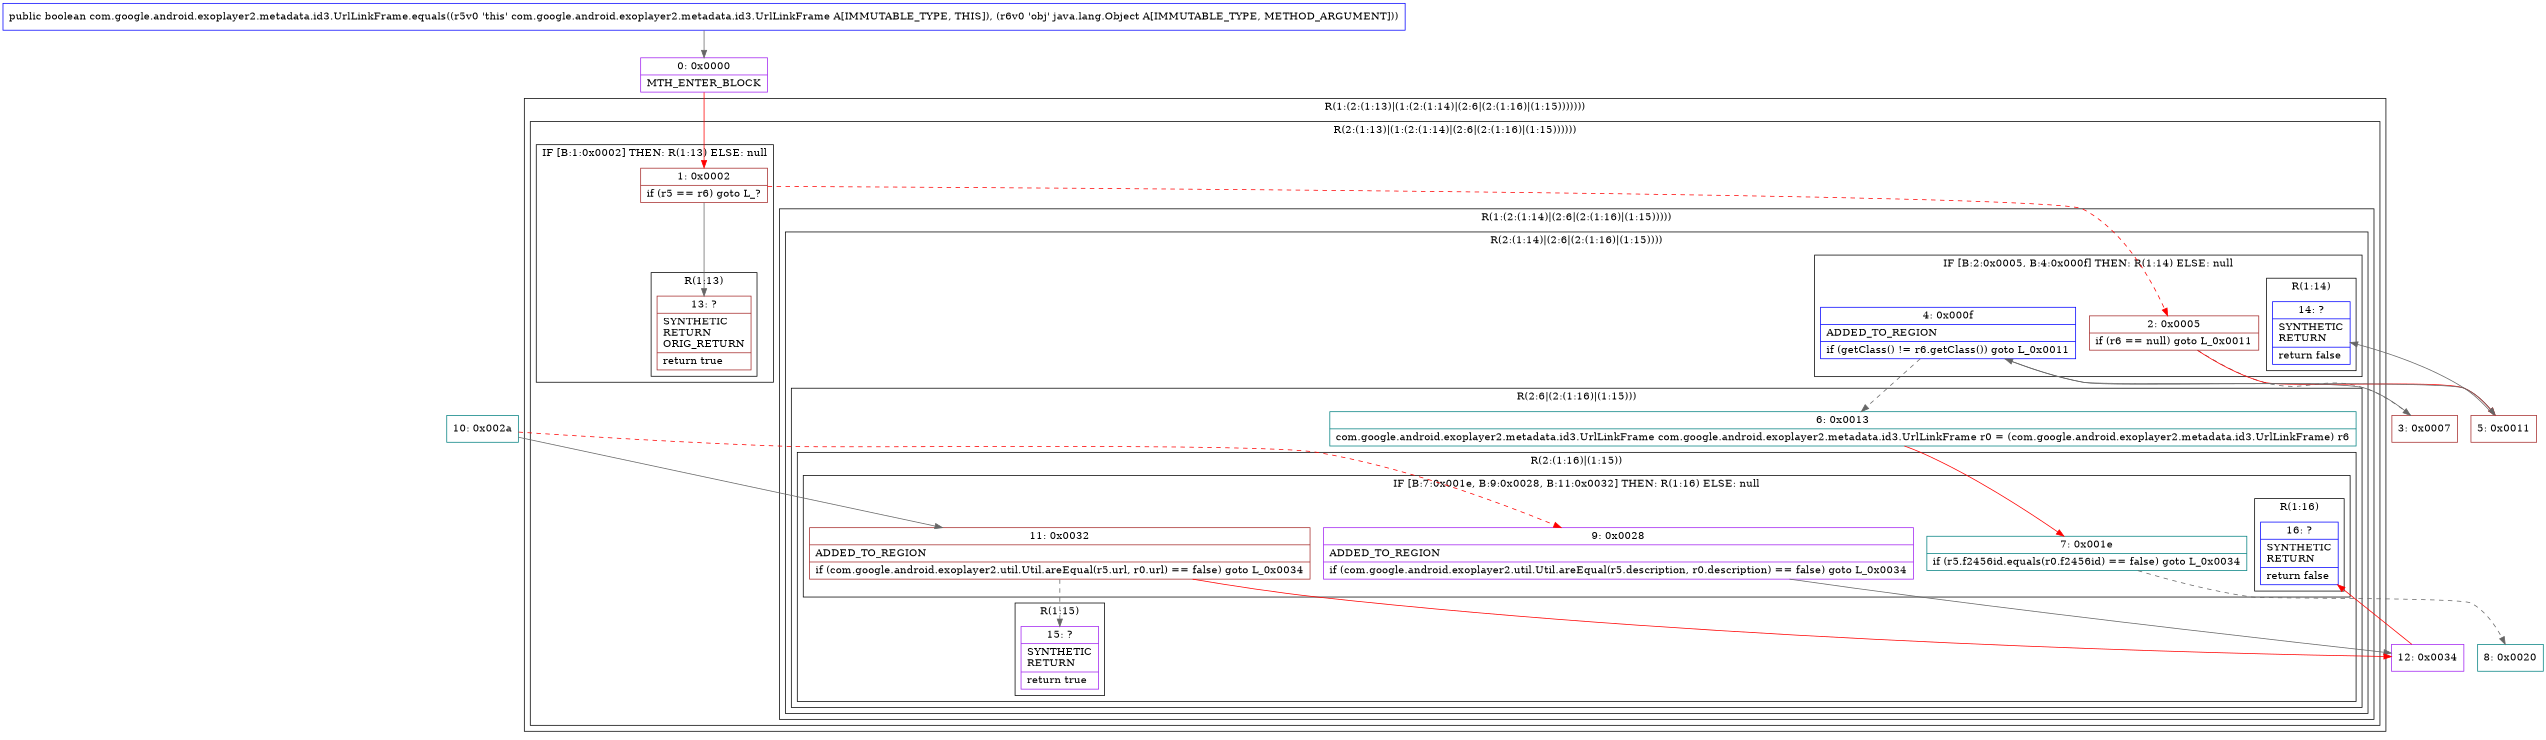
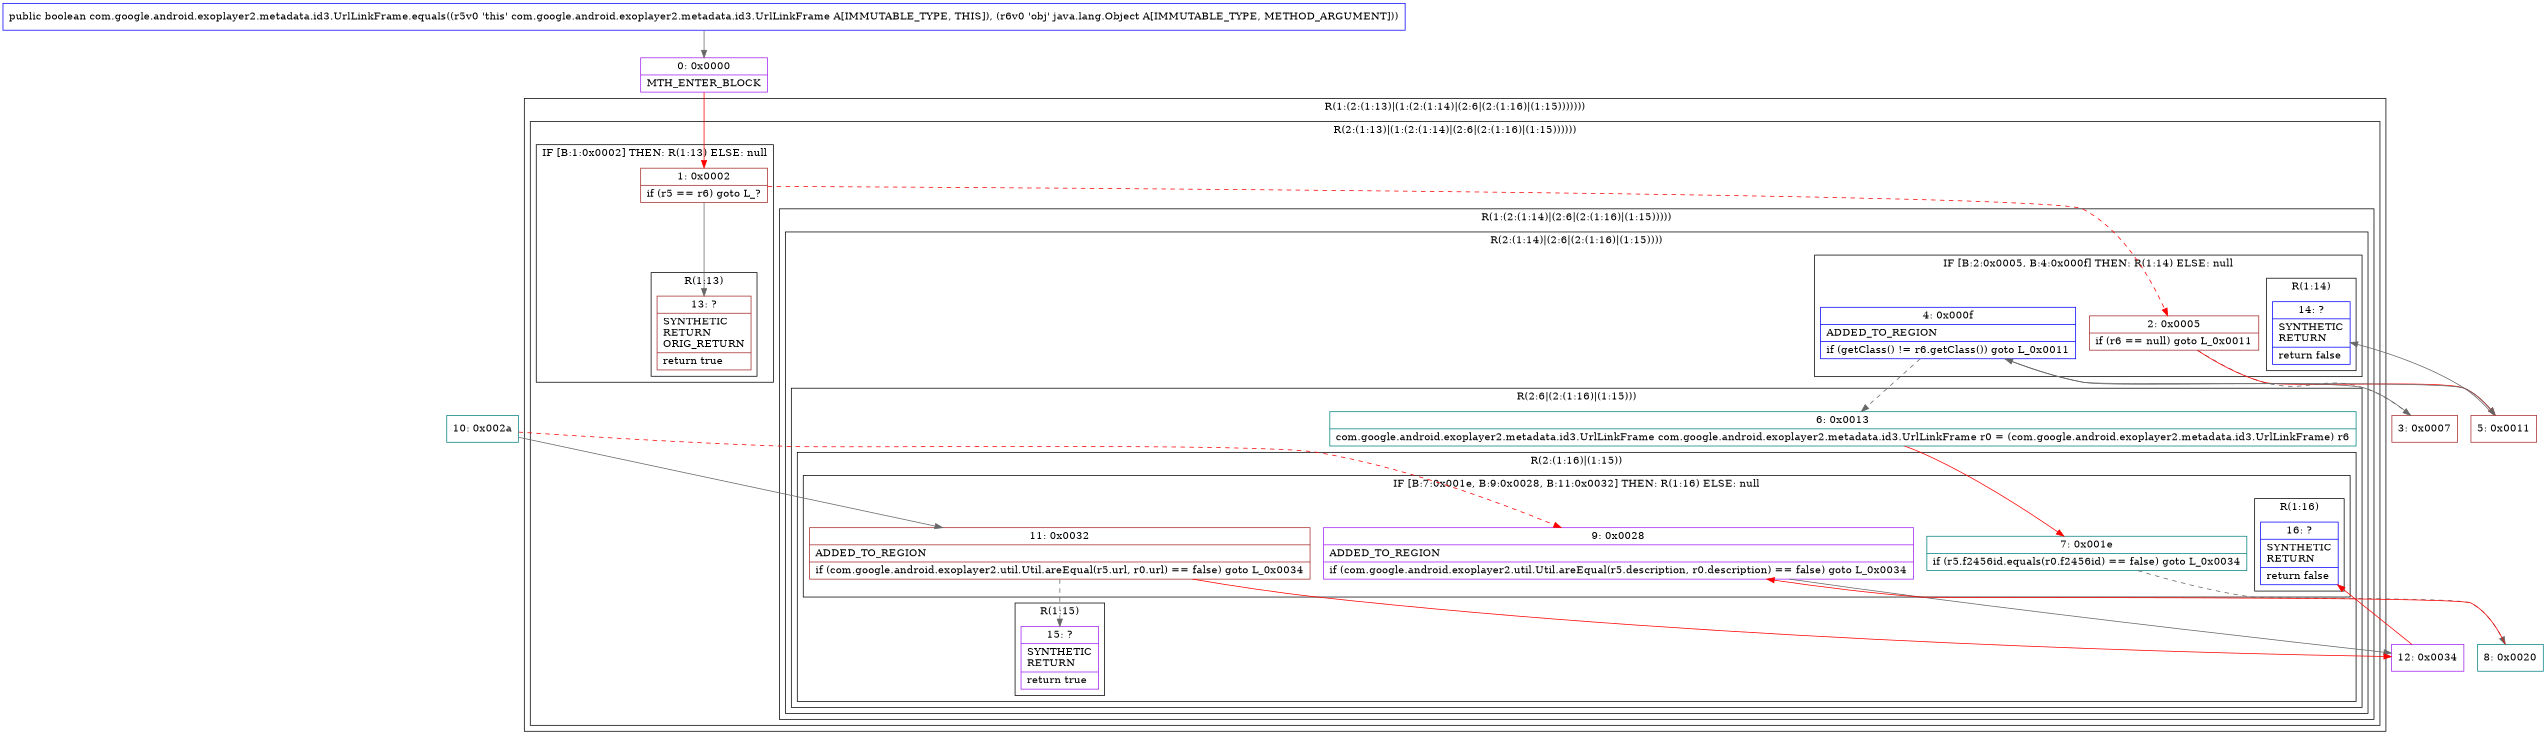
none -> (2149, 598)
